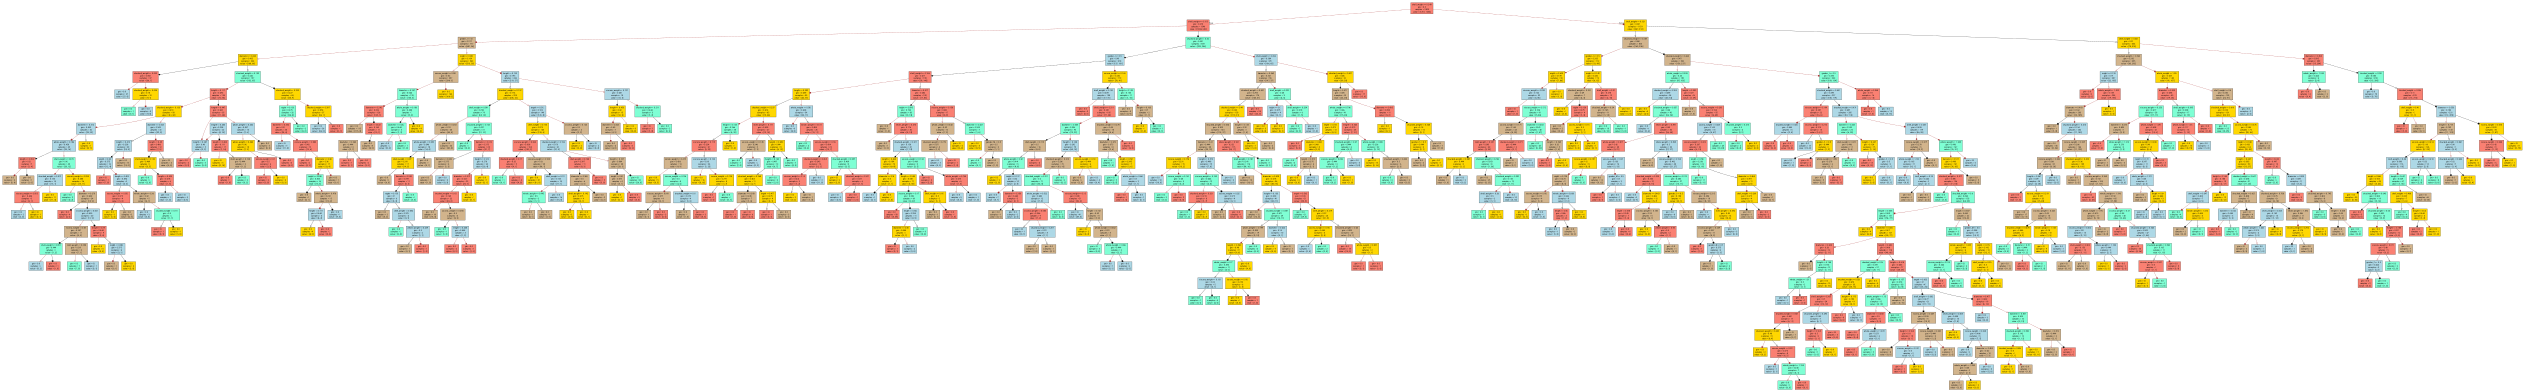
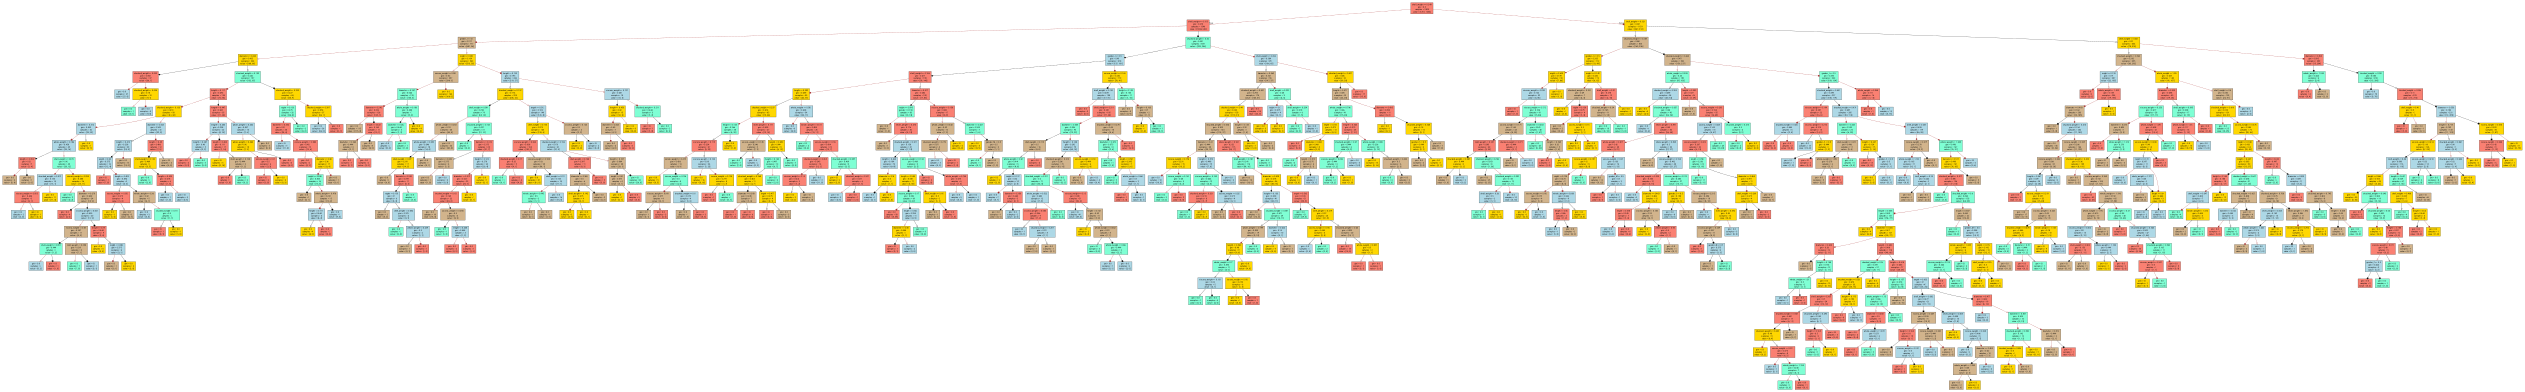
(906, 111) -> (906, 111)
(206, 127) -> (218, 119)
none -> (362, 137)
(1108, 146) -> (1108, 146)
(775, 154) -> none
(889, 163) -> (889, 163)
(898, 171) -> none
(2142, 171) -> (2157, 178)
(404, 180) -> (404, 180)
